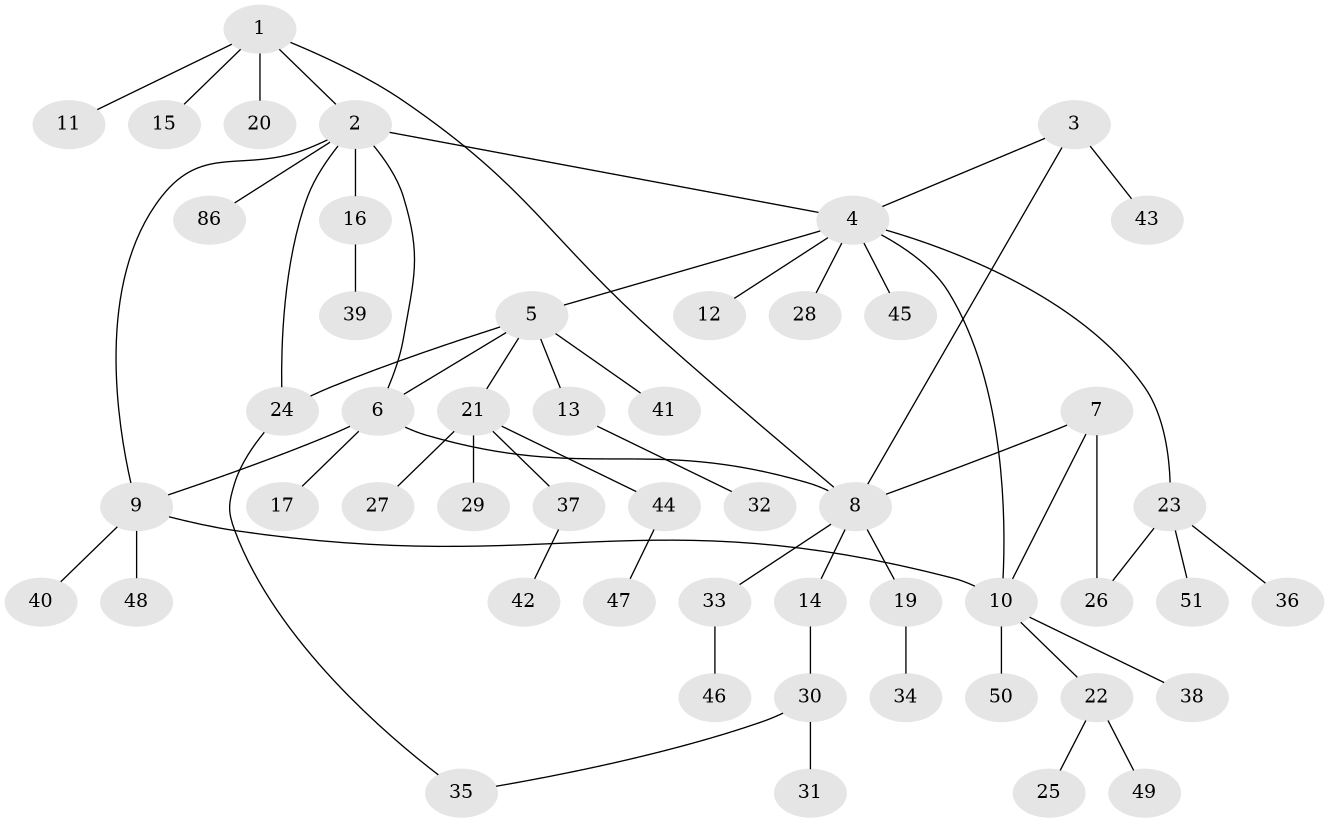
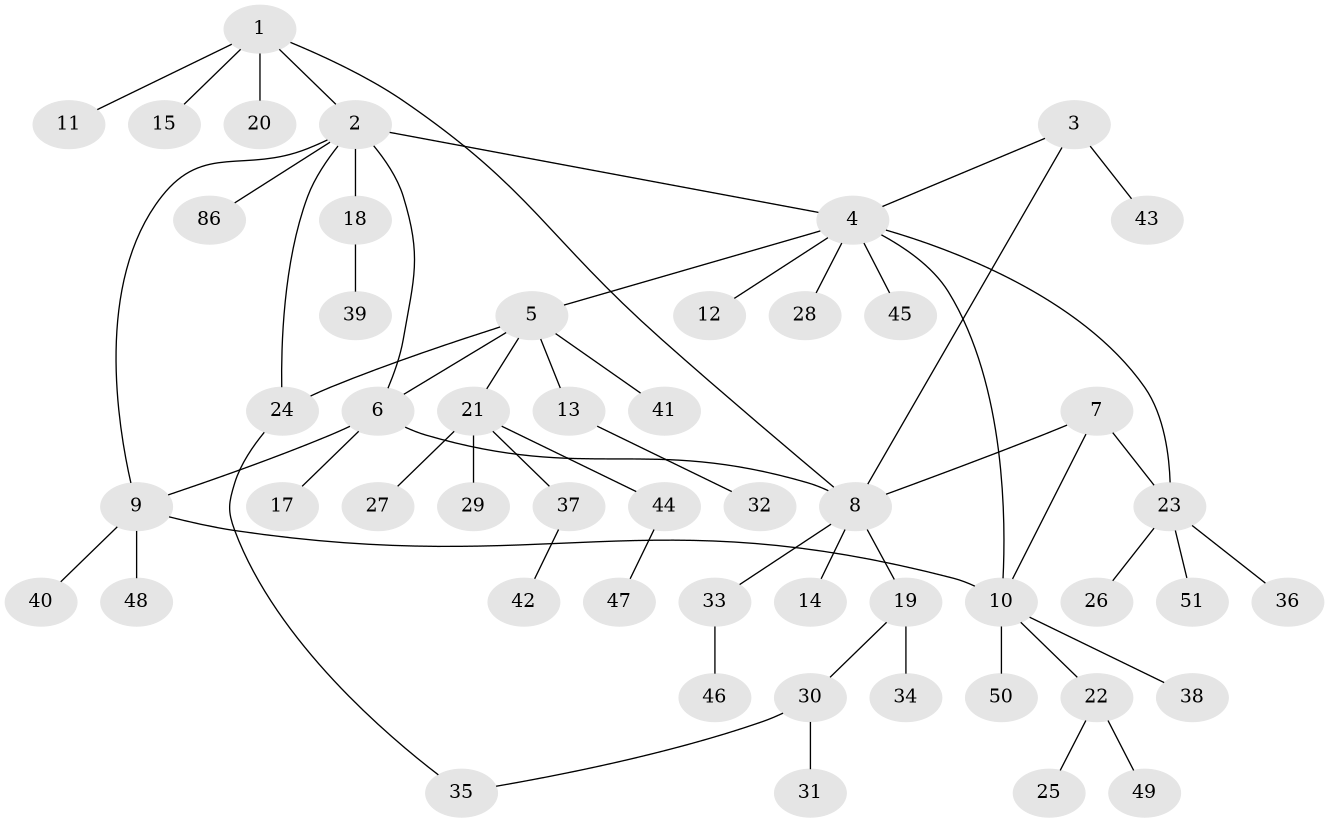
(355, 220) -> (355, 220)
(1097, 507) -> (1133, 459)
(810, 650) -> (858, 650)
